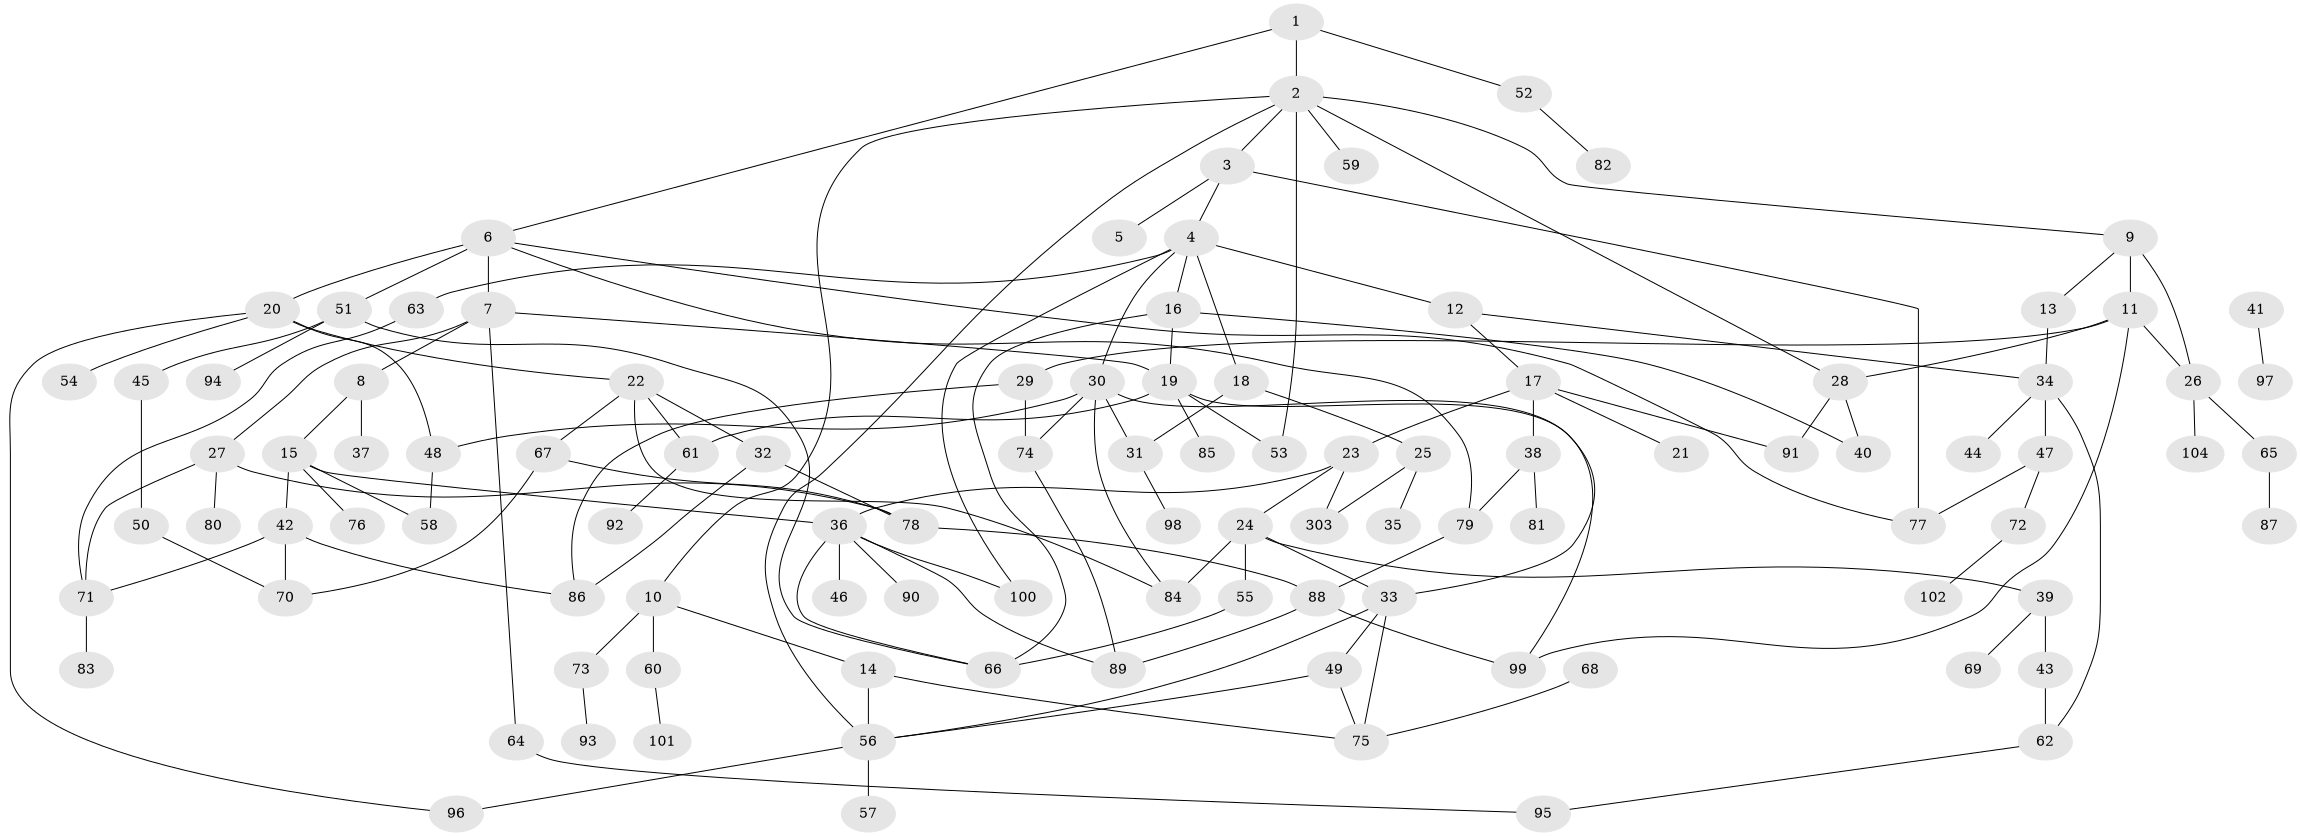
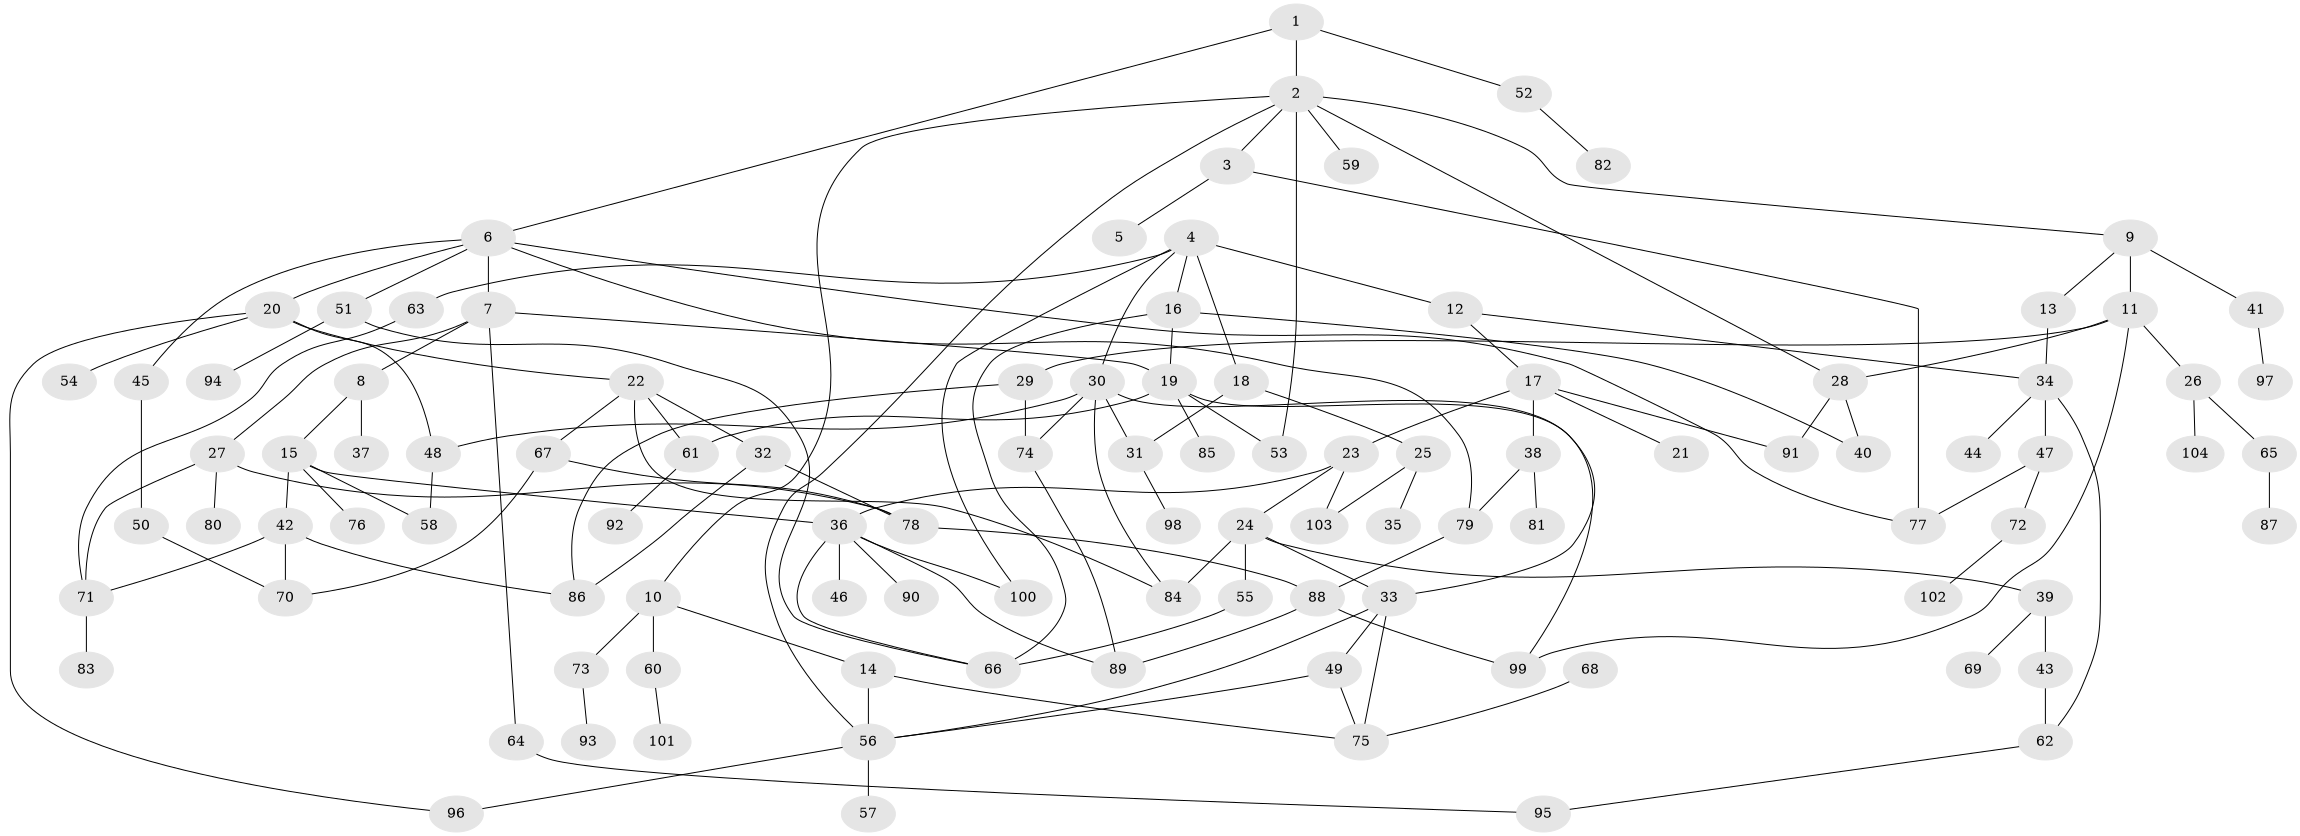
(1209, 202) -> none
(2173, 306) -> (2193, 274)
(243, 346) -> (292, 269)
(1319, 526) -> (1319, 526)
